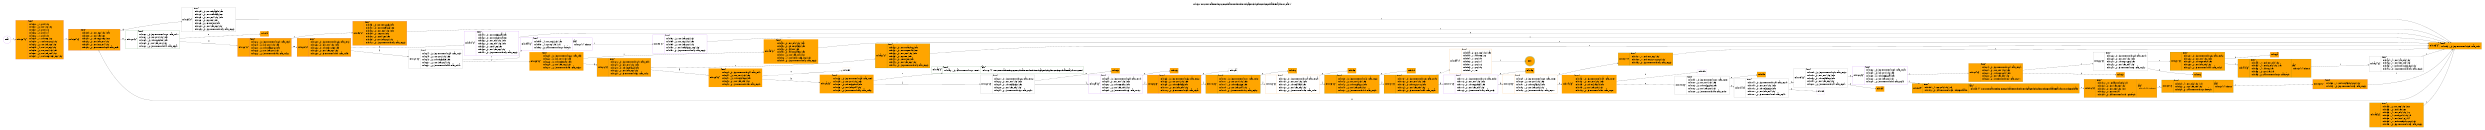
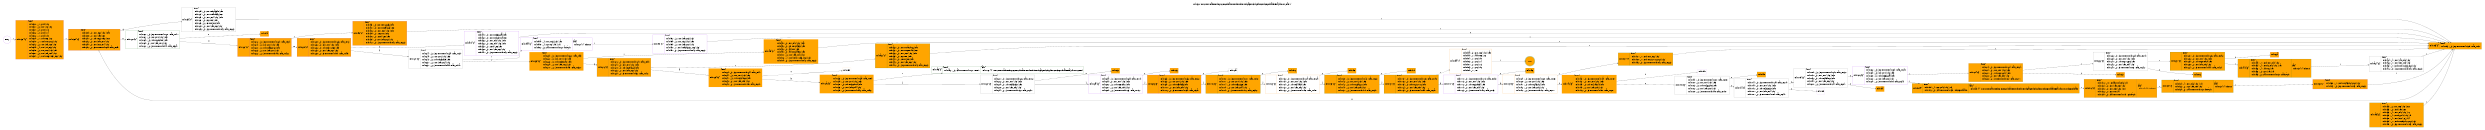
(7, 40) -> (7, 40)
(1530, 61) -> (1530, 61)
